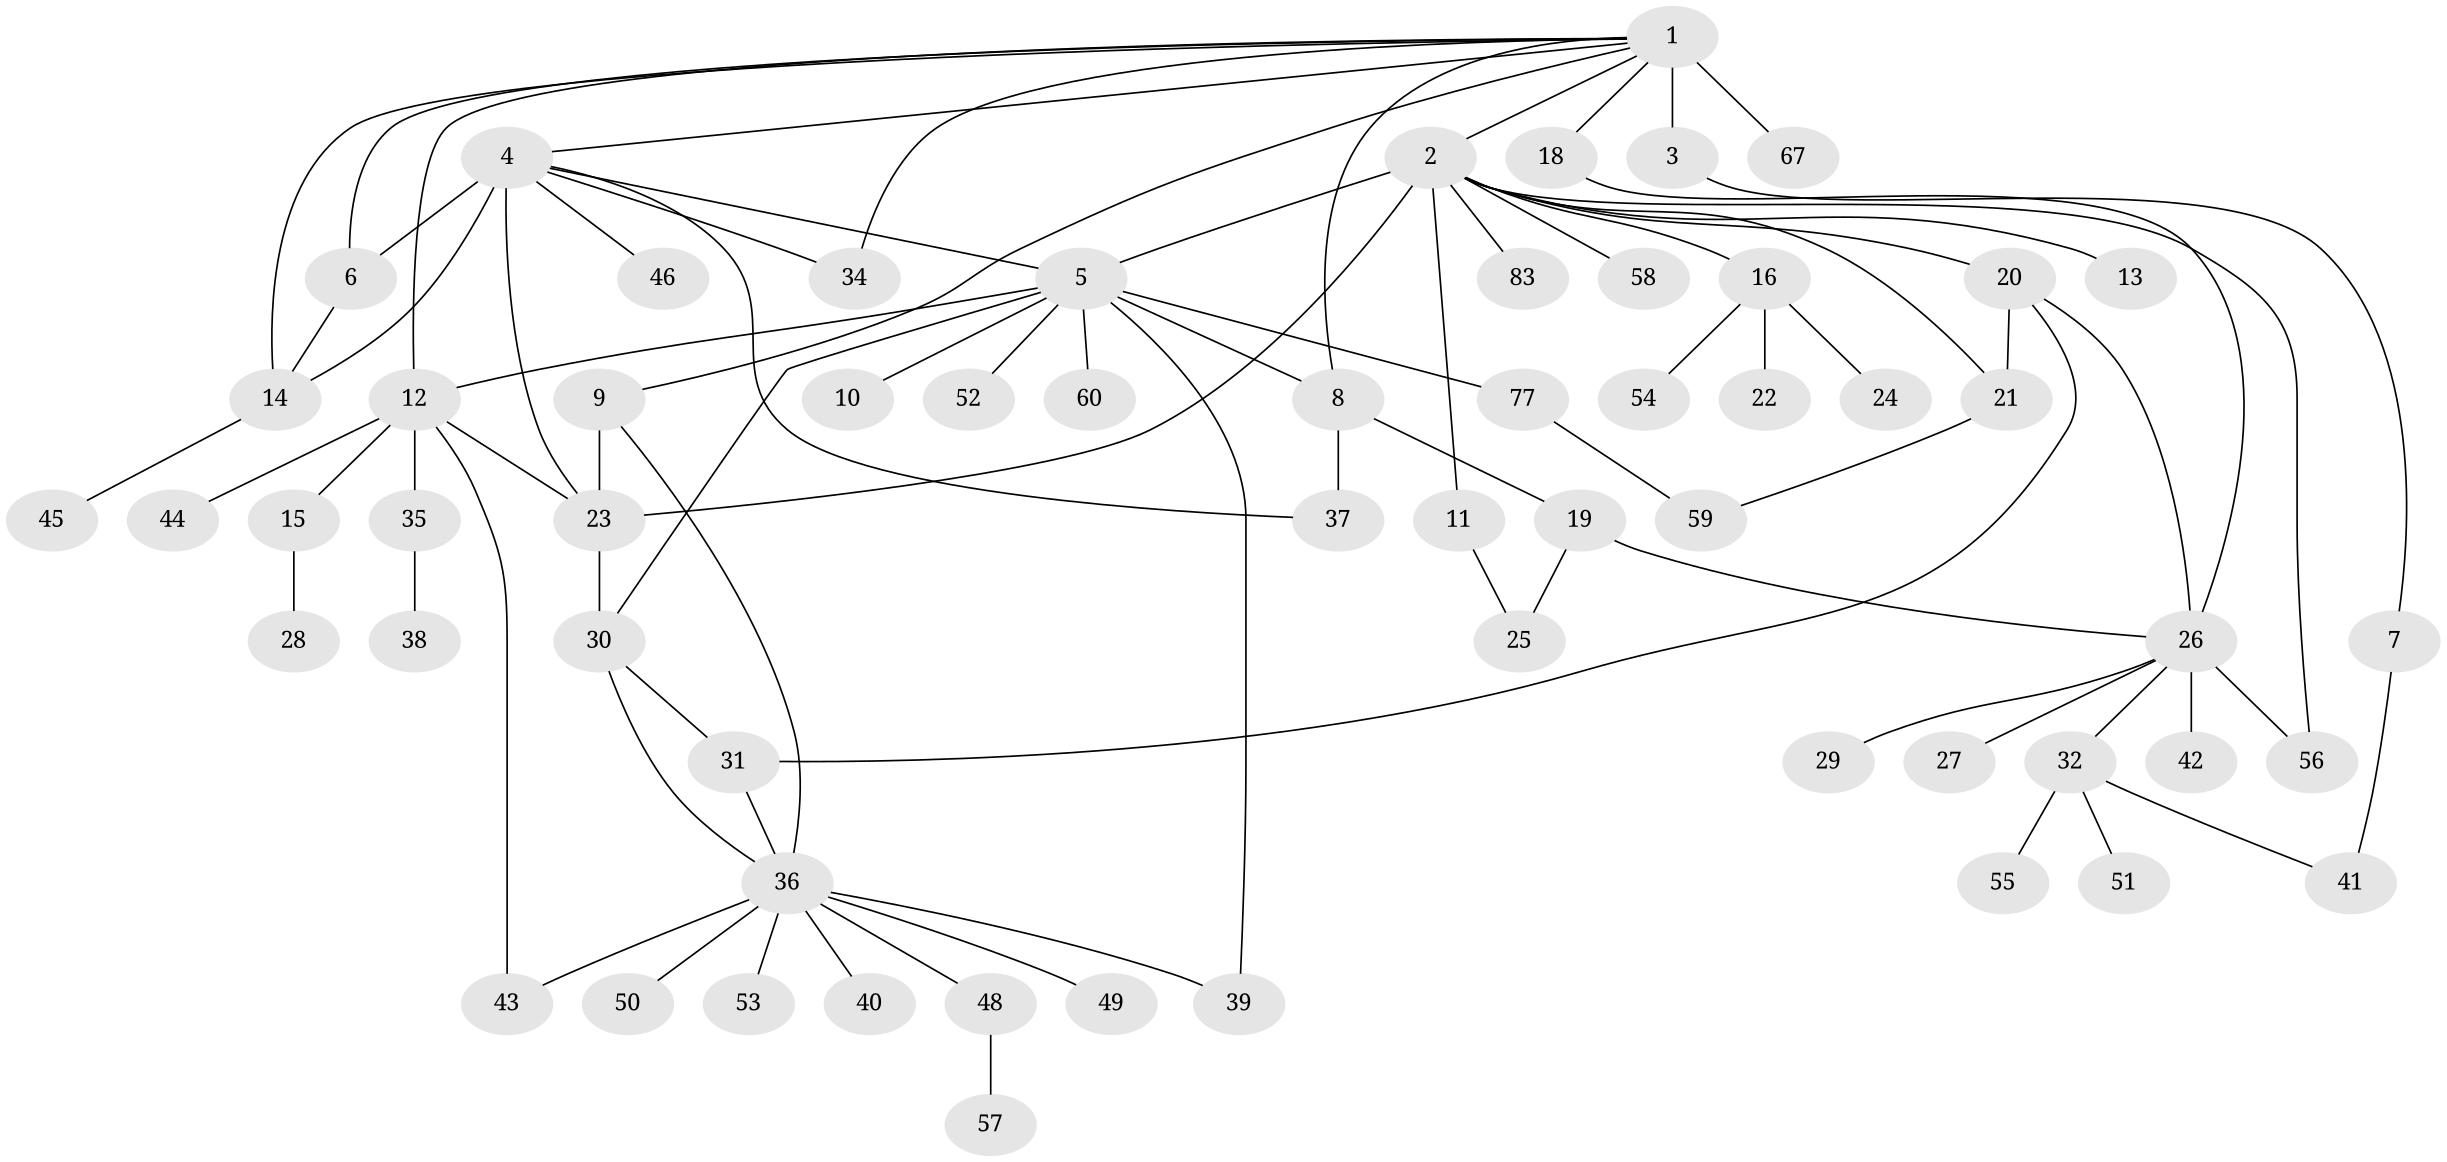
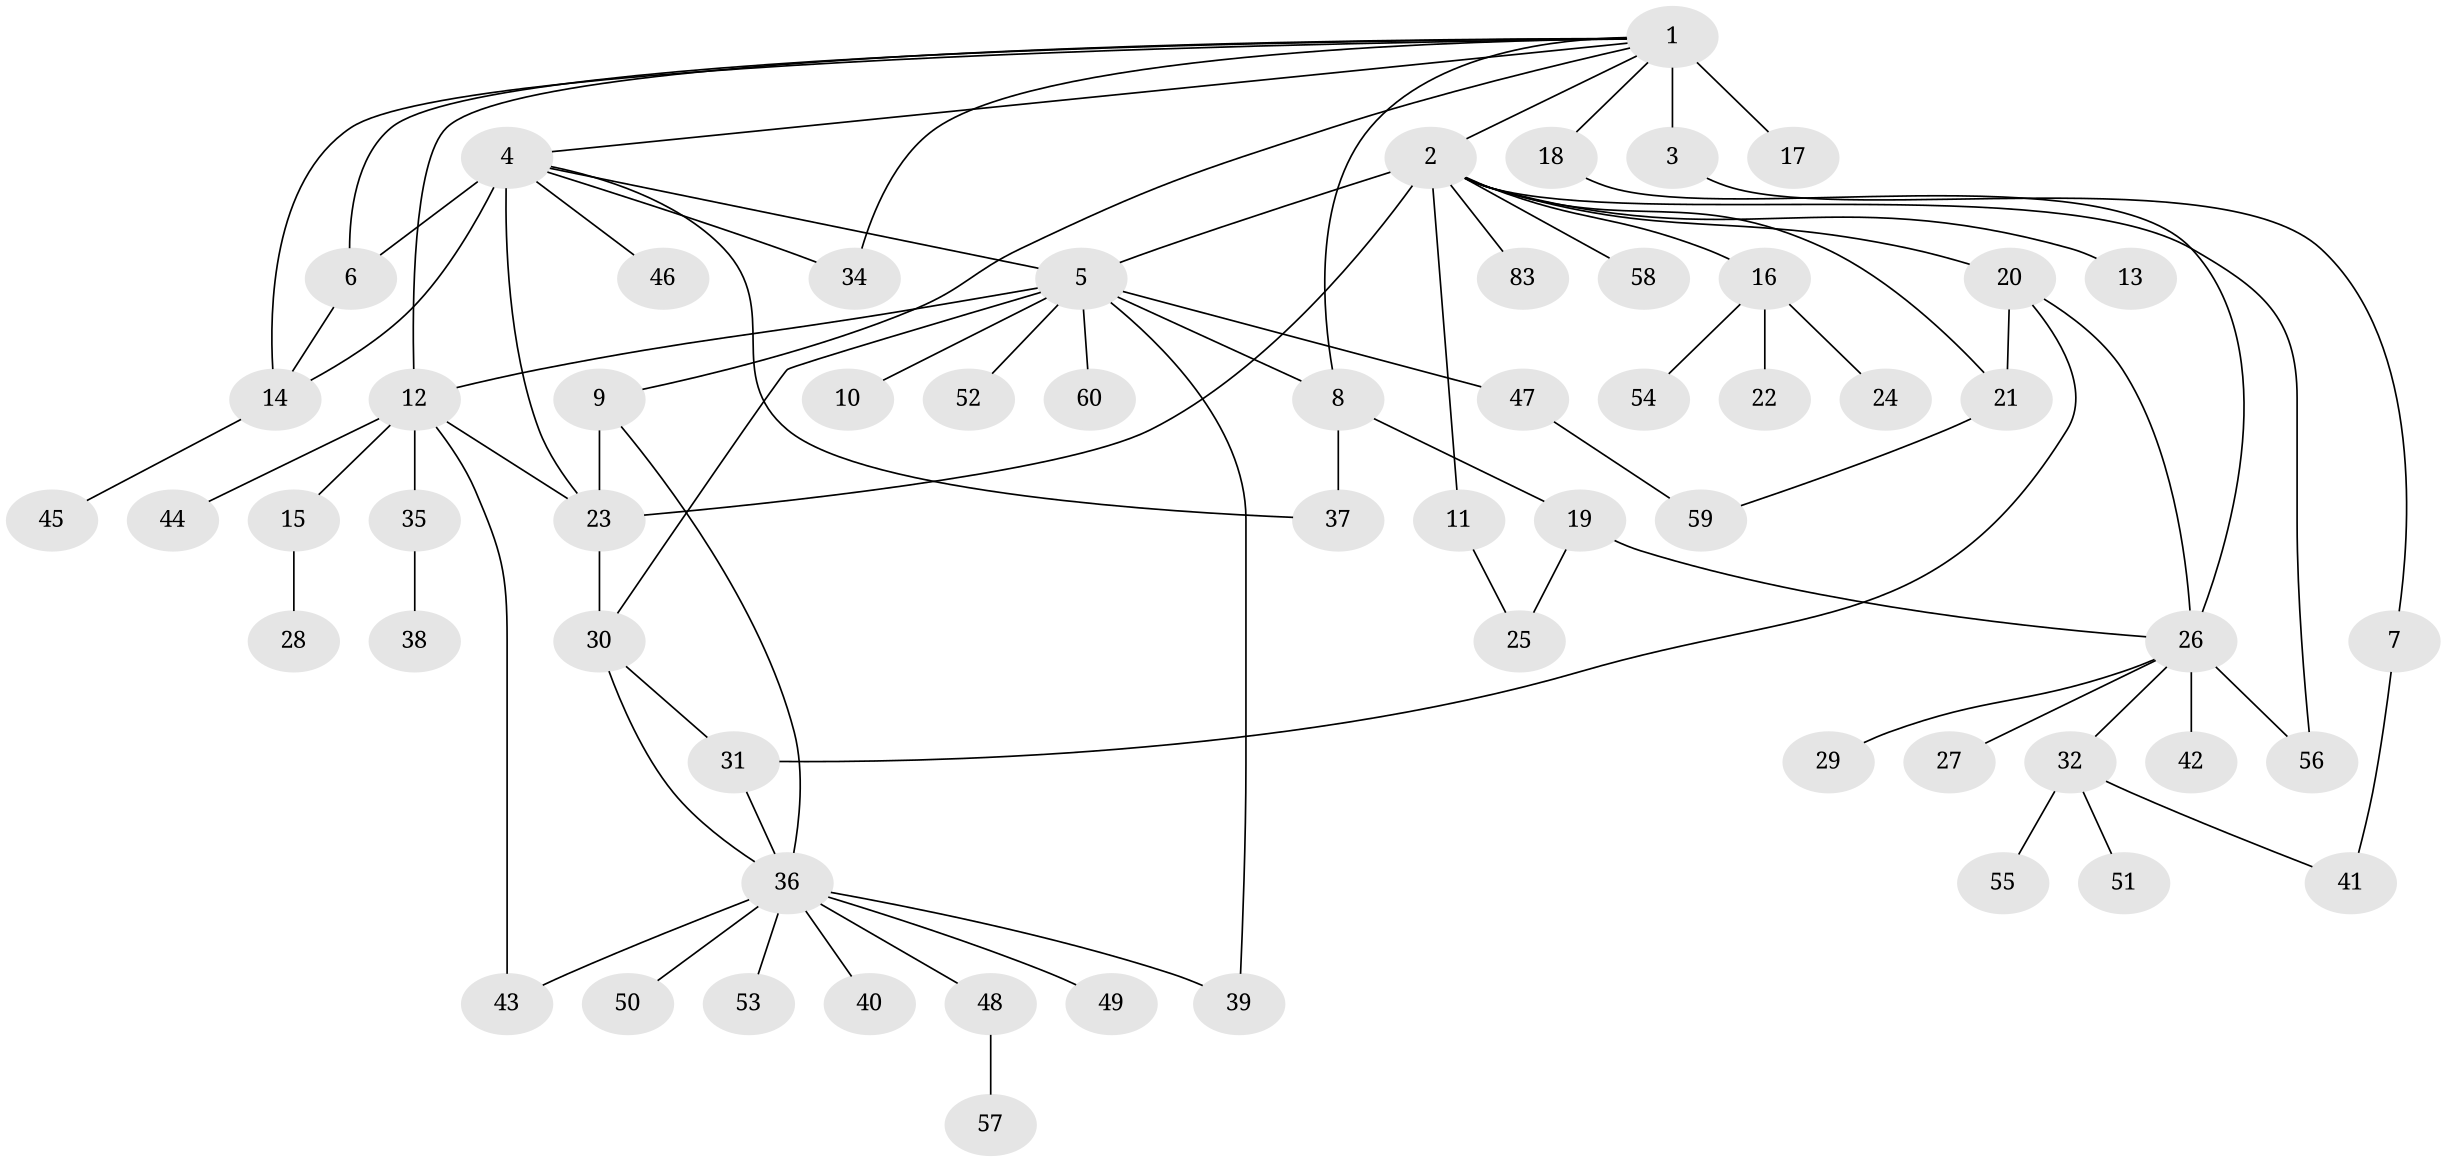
(1793, 158) -> (1793, 158)
(1523, 400) -> (1523, 400)
